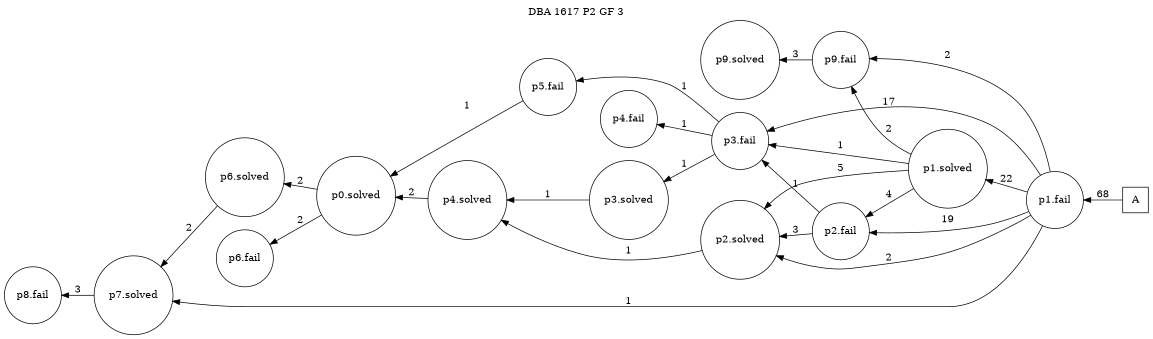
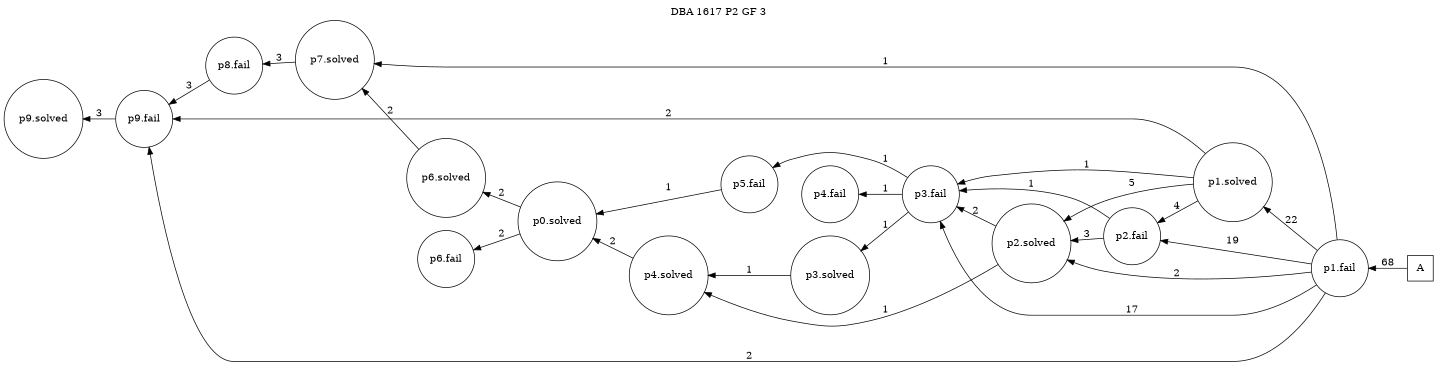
none -> (192, 90)
none -> (980, 218)
